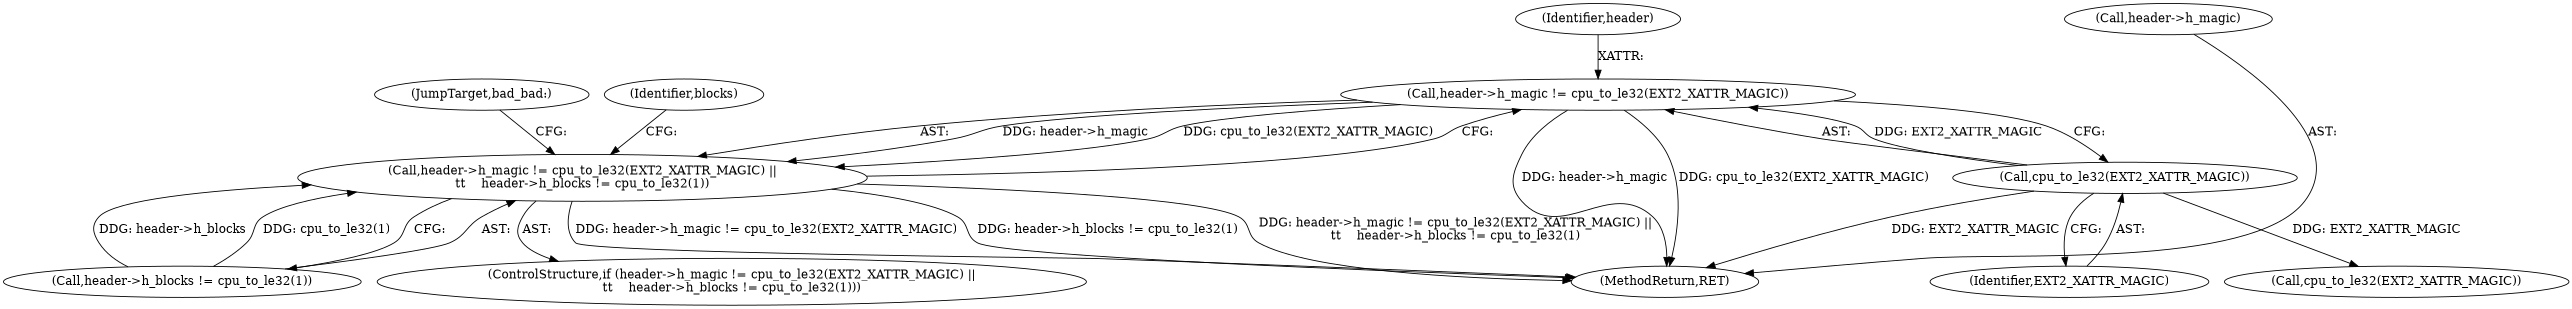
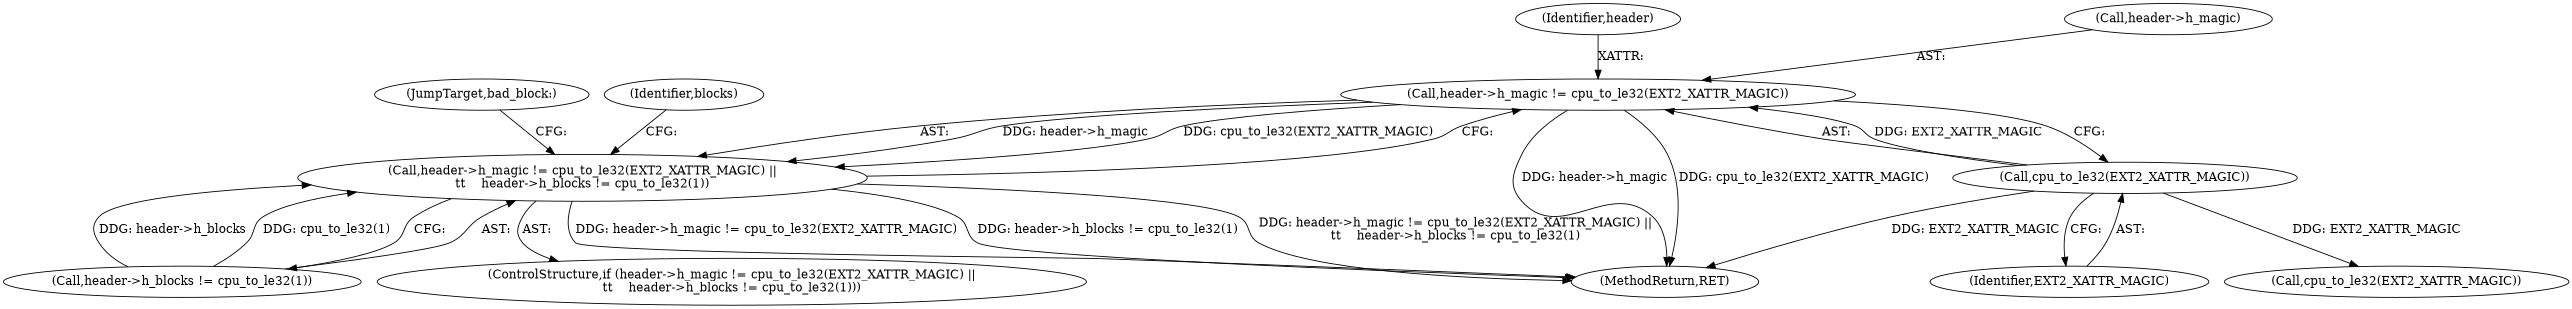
(482, 95) -> (482, 95)
(2146, 251) -> (1902, 54)
